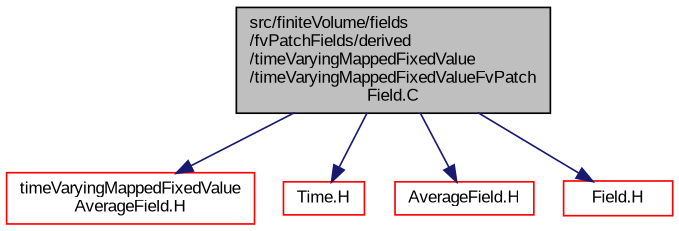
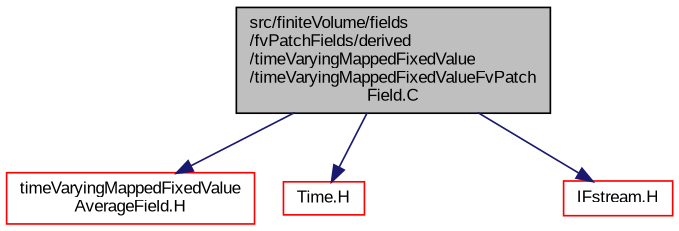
(464, 198) -> none
(618, 198) -> (618, 198)
